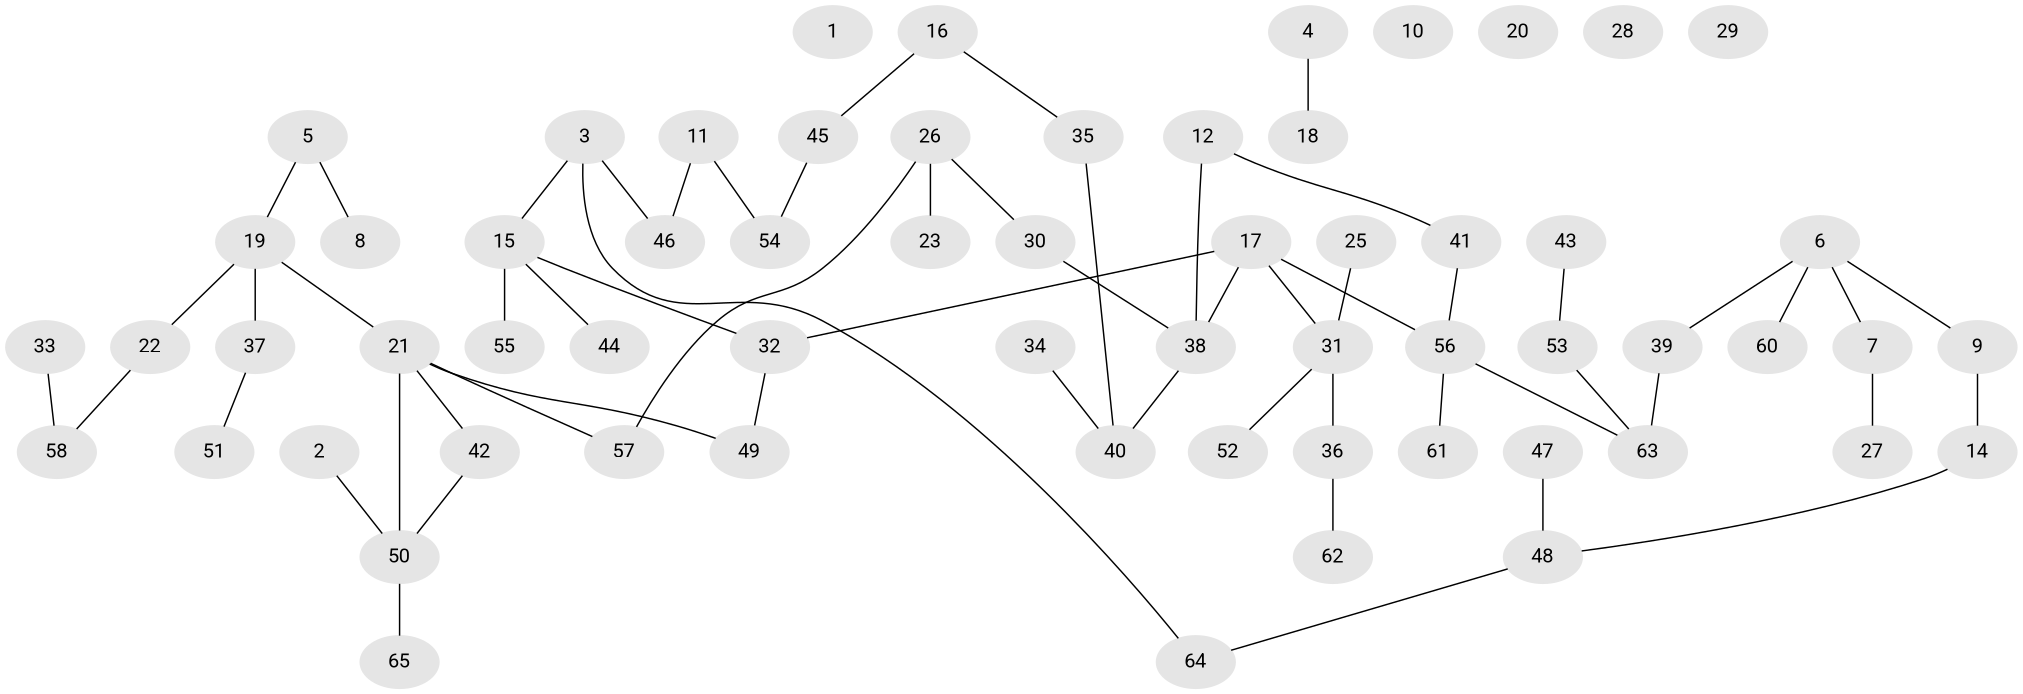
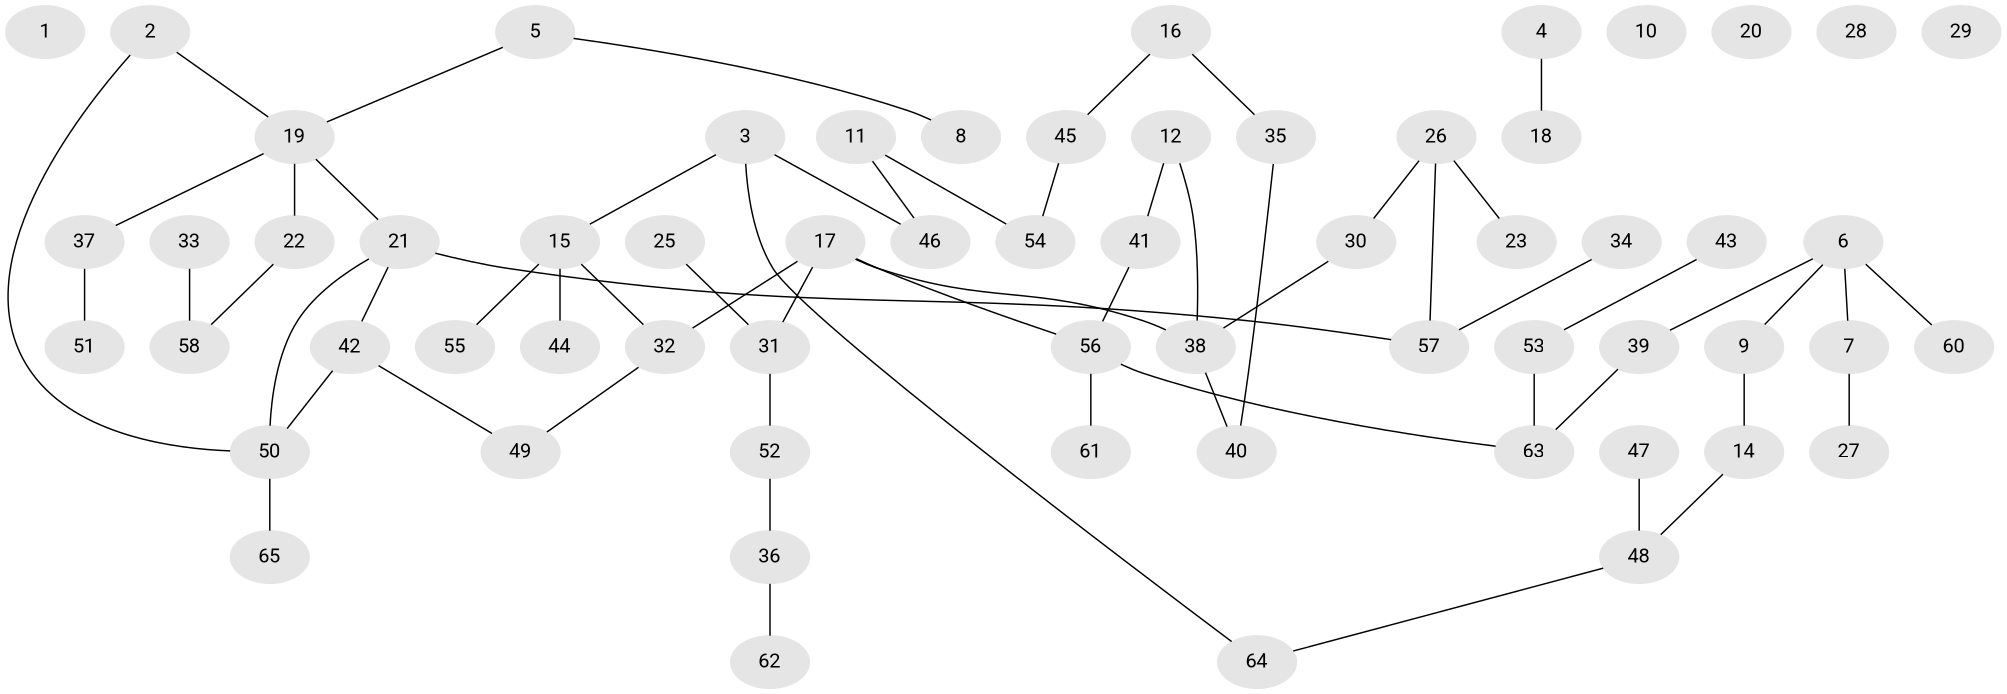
none -> (222, 85)
(1076, 400) -> (1525, 295)
(1333, 400) -> (770, 505)
(572, 403) -> (435, 400)
